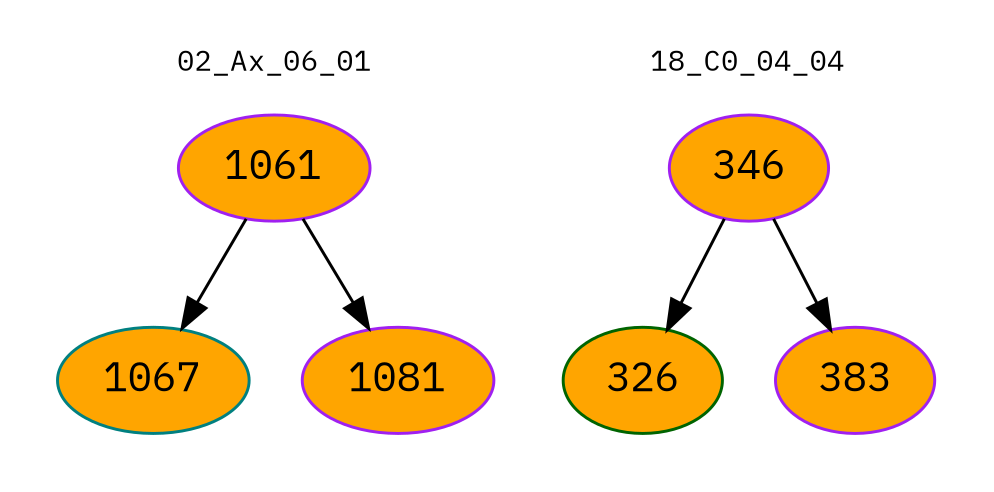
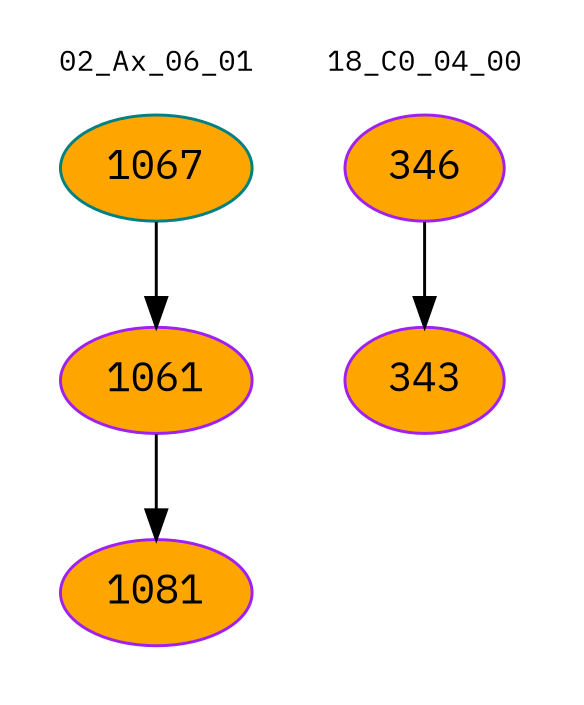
(749, 63) -> (426, 63)
(222, 261) -> (156, 260)
(643, 380) -> none
(855, 380) -> (425, 380)
